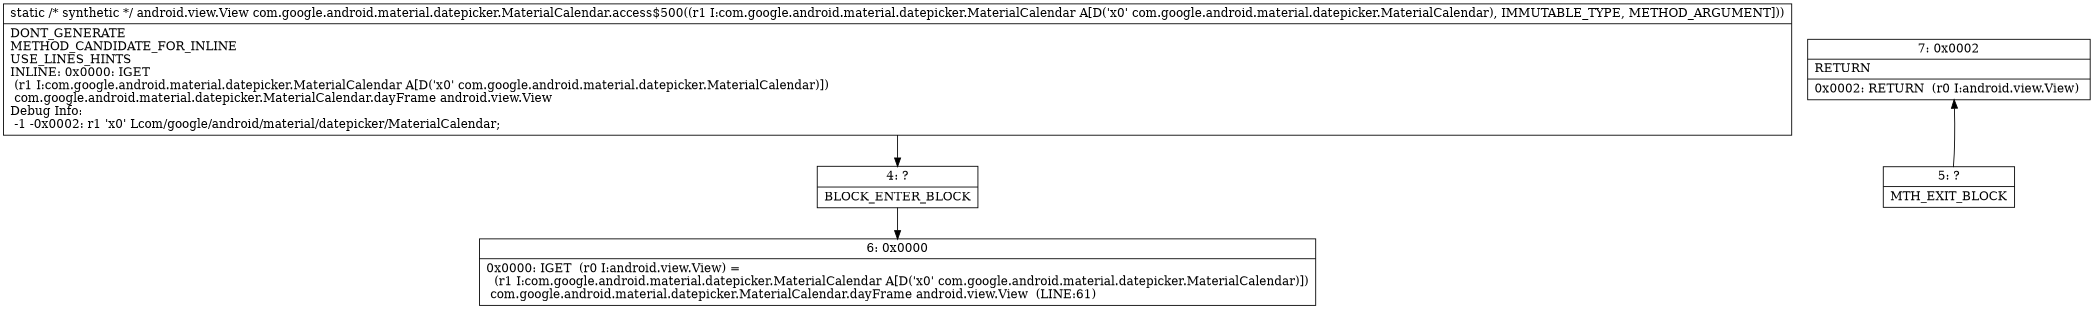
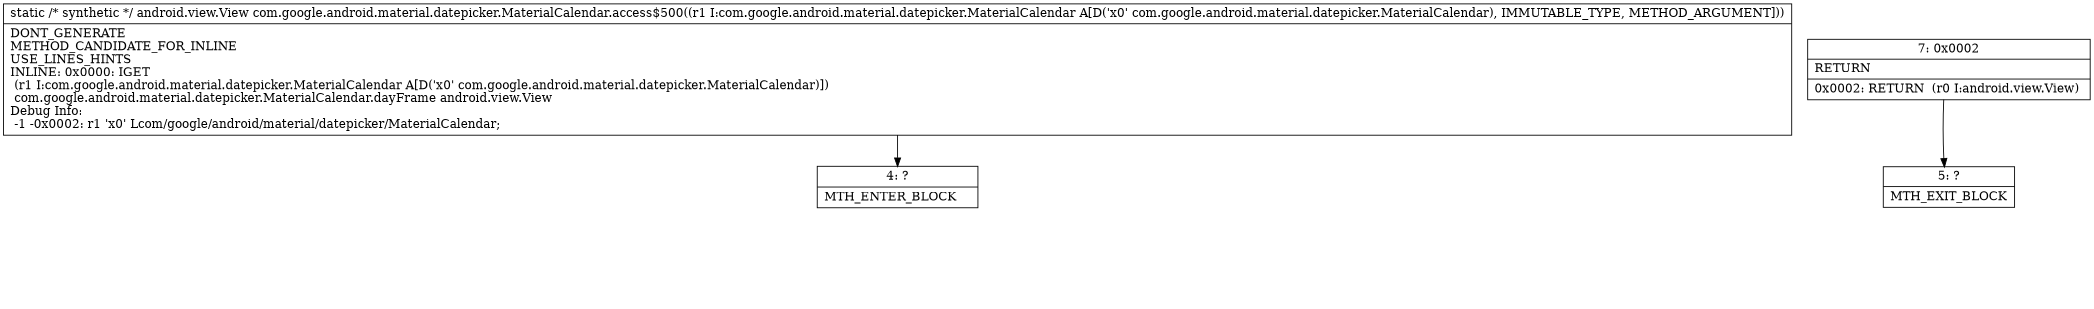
(1955, 138) -> (1943, 129)
(898, 197) -> (891, 197)
(898, 272) -> none
